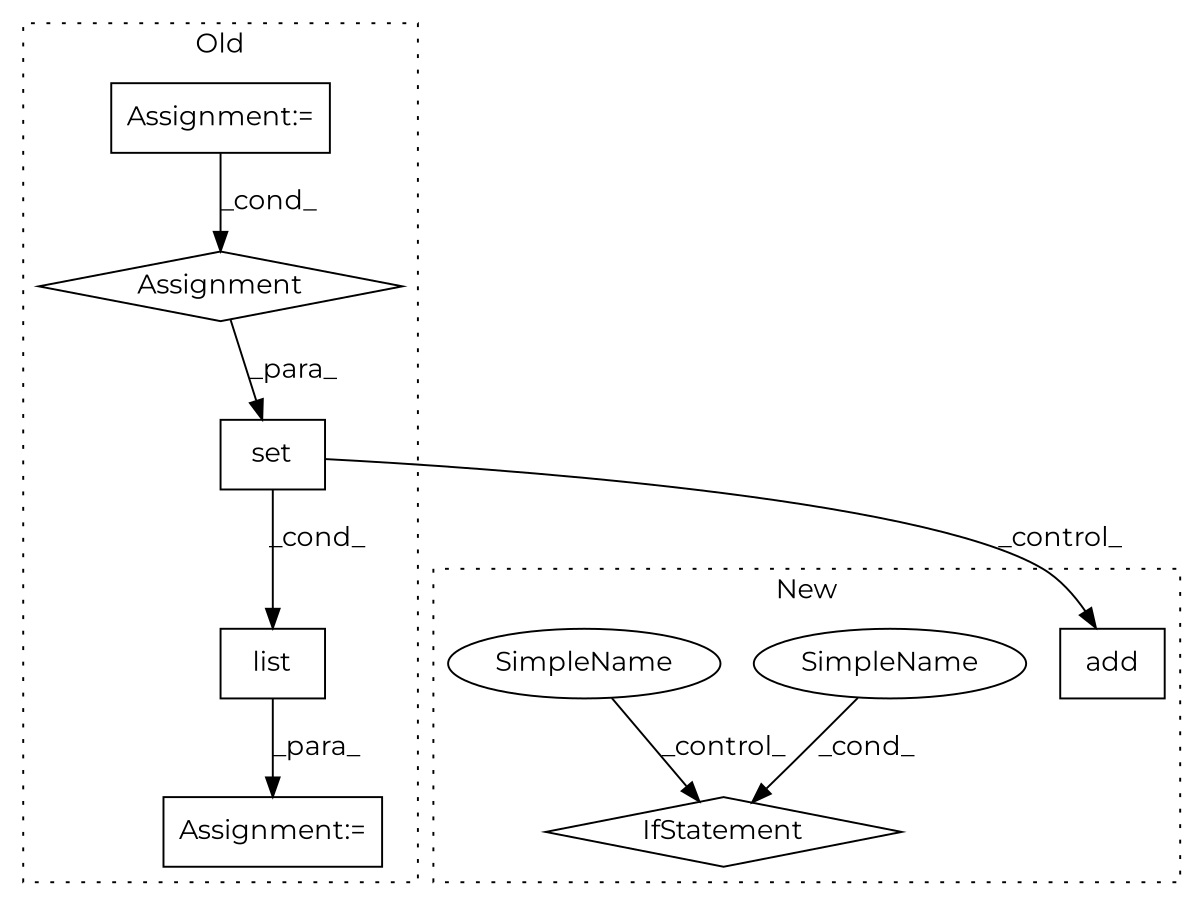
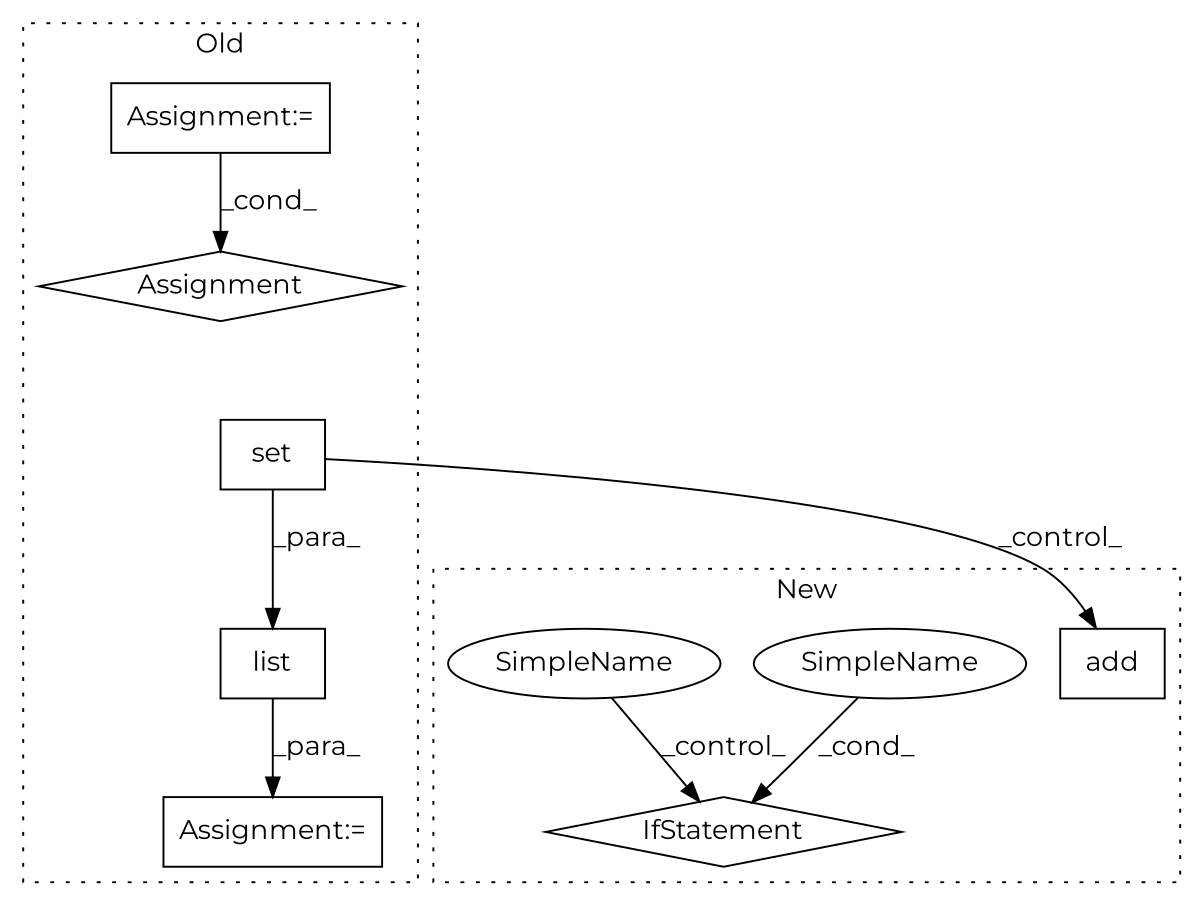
(243, 360) -> none
(317, 539) -> (317, 539)
